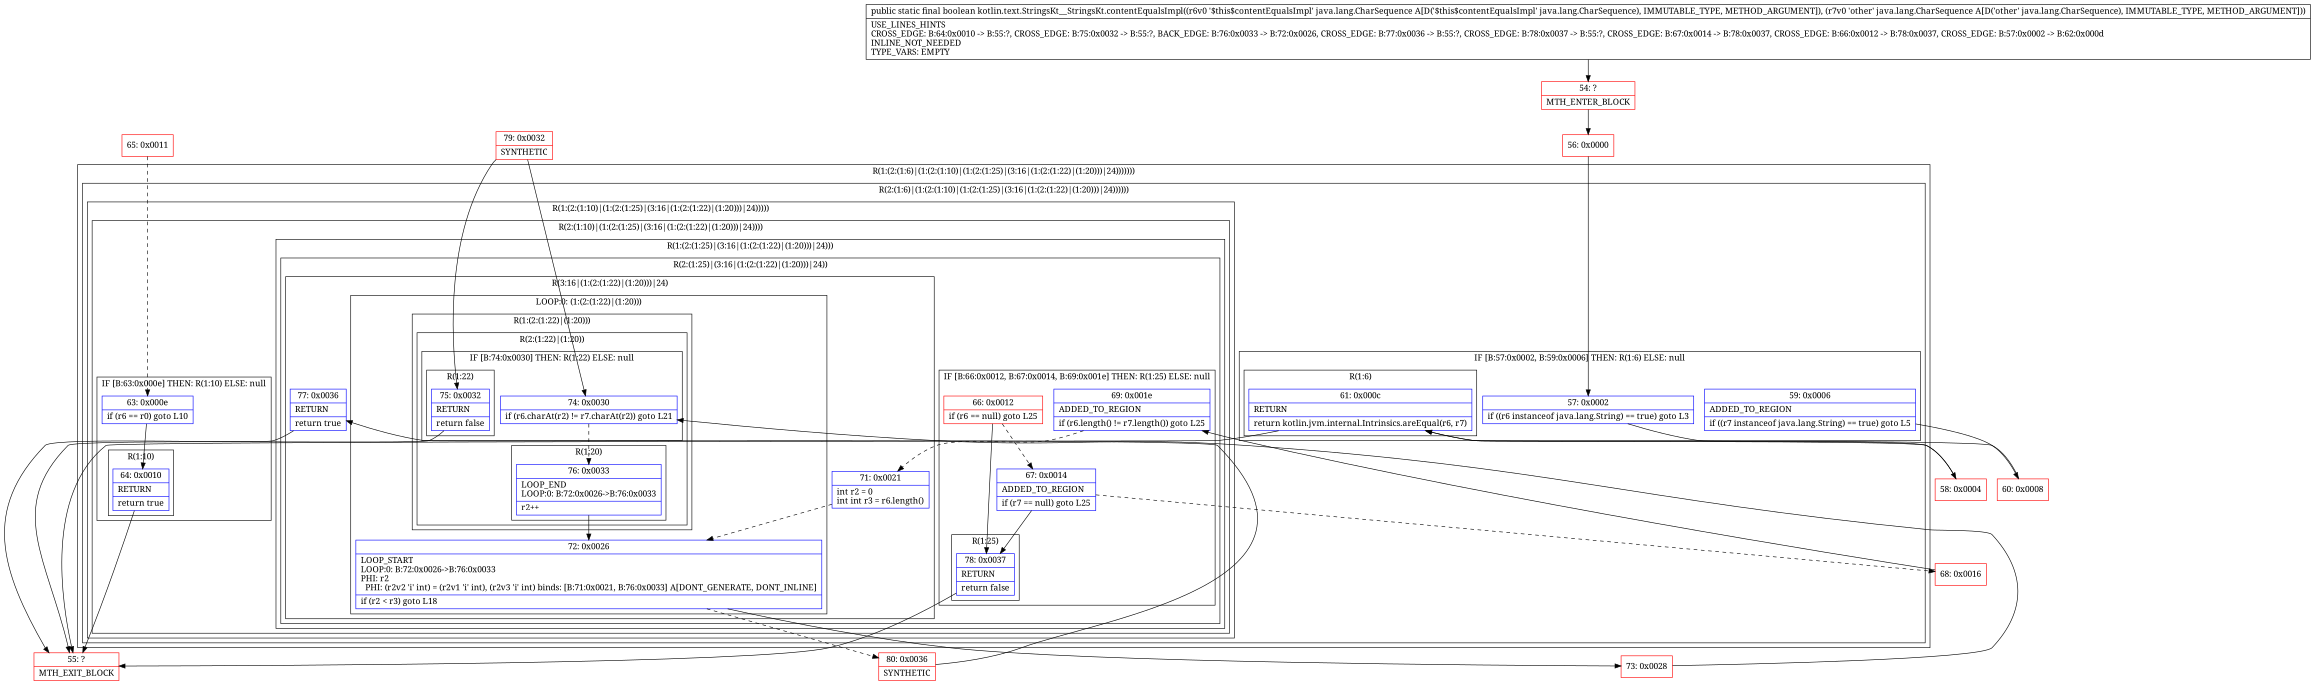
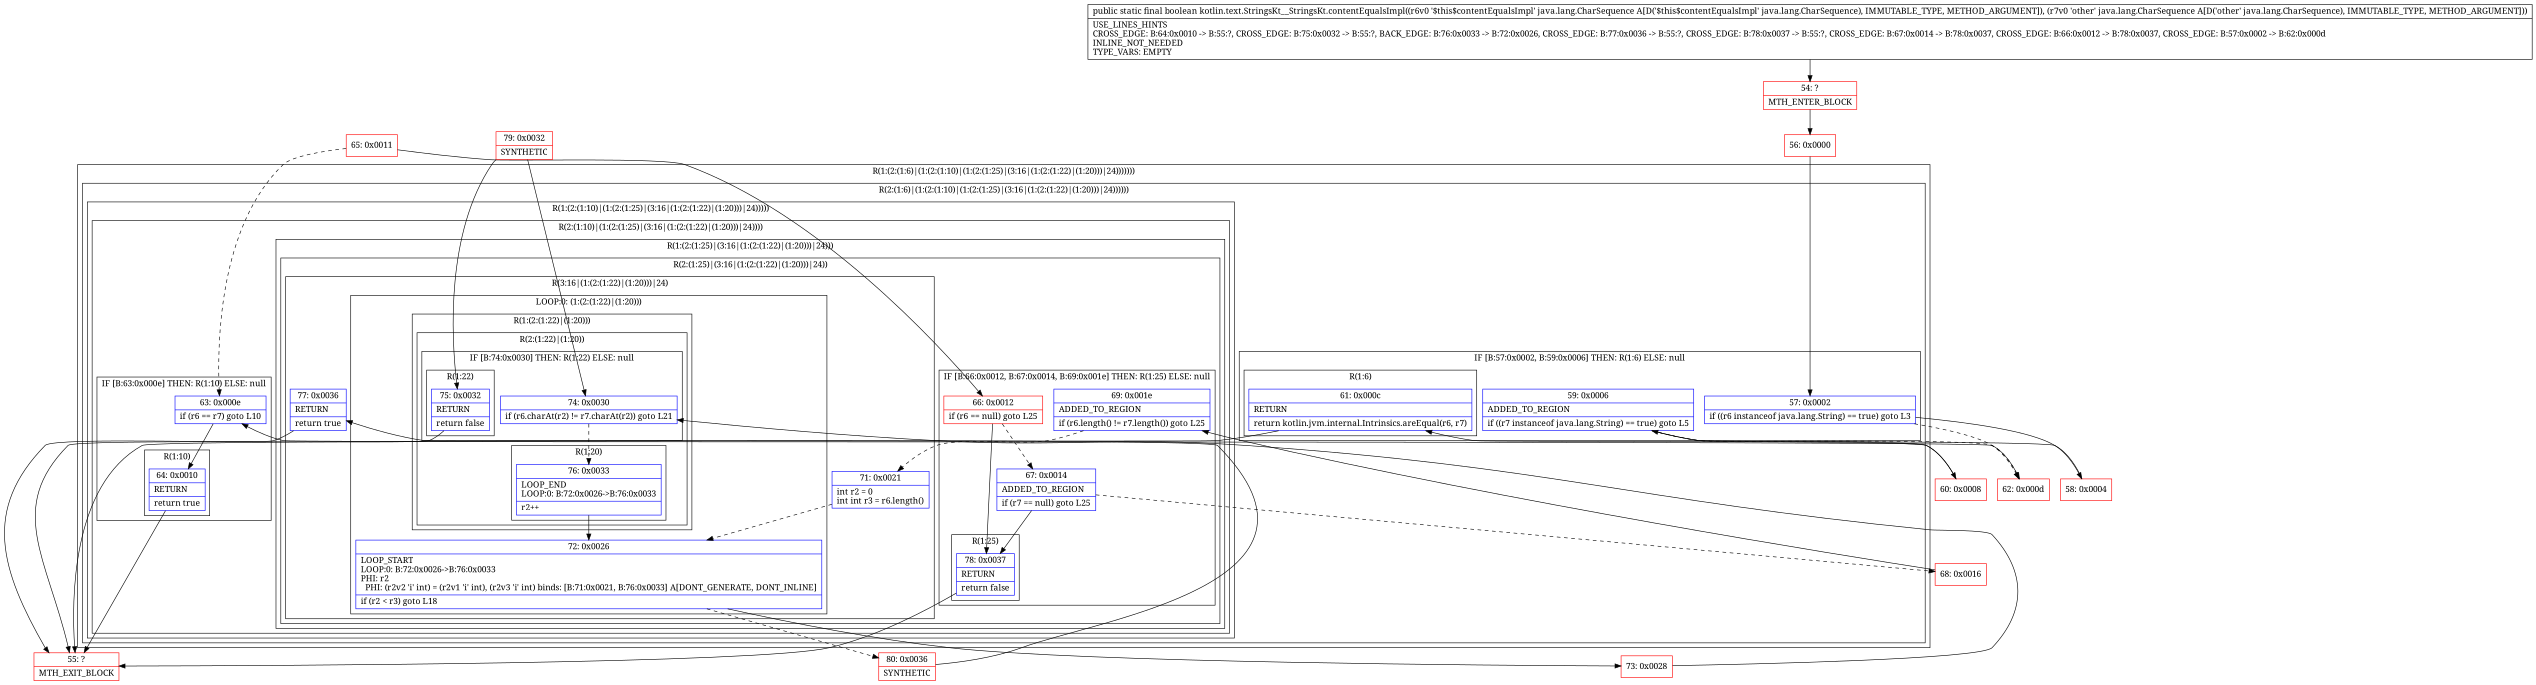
none -> (709, 175)
(148, 417) -> (221, 417)
(1701, 442) -> (1878, 442)
none -> (2023, 490)
